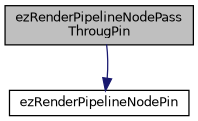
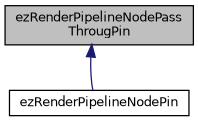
(108, 61) -> (91, 74)
